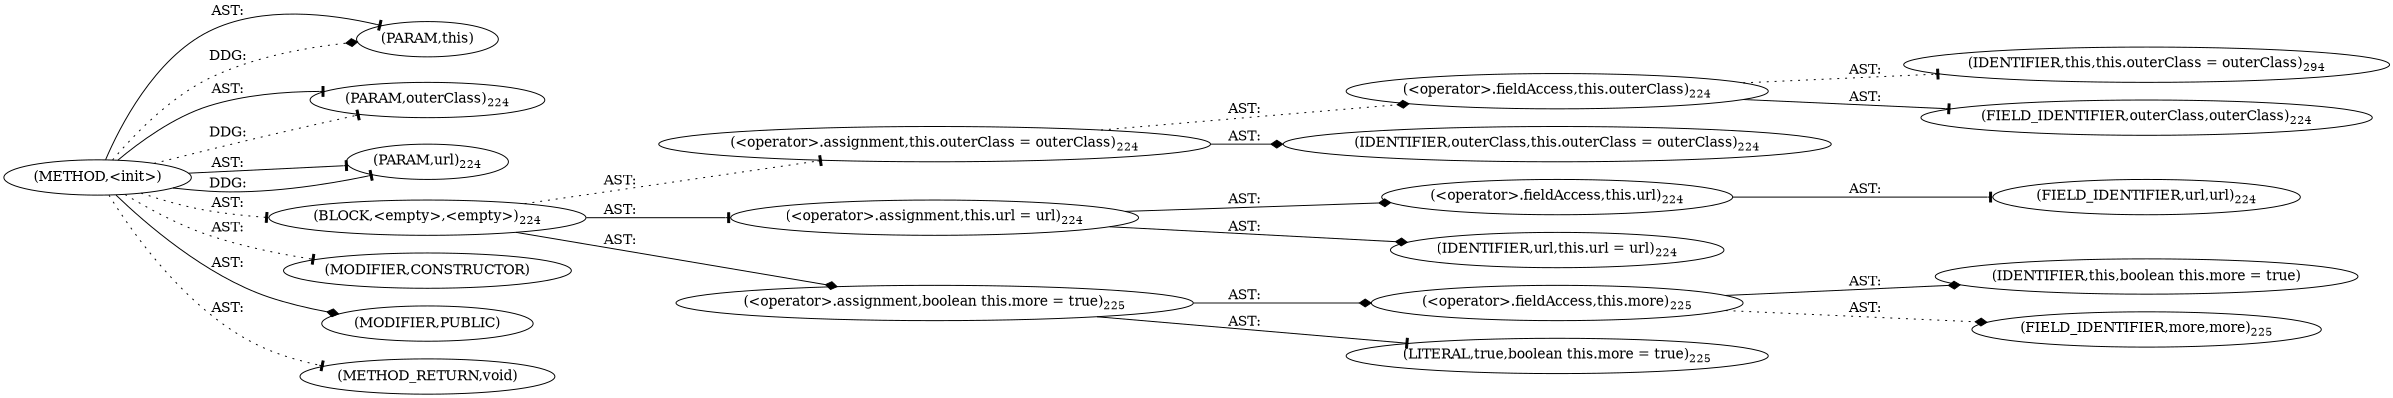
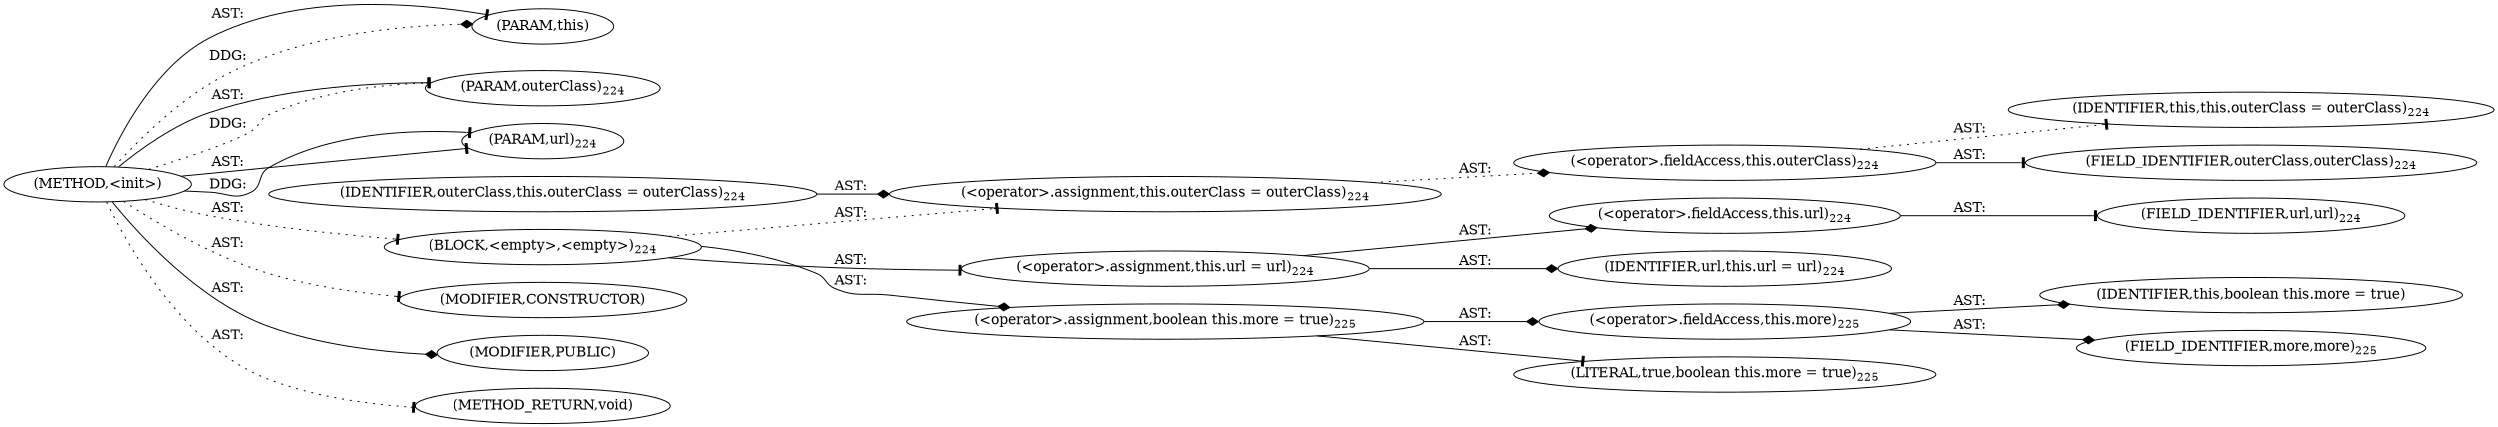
(2314, 63) -> (2419, 108)
(1241, 144) -> (847, 194)
(1850, 316) -> (1986, 335)
